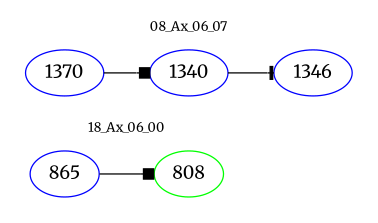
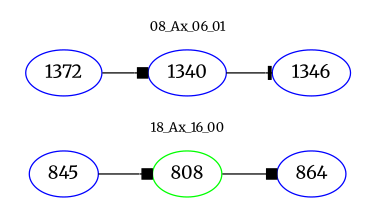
(189, 28) -> (188, 28)
(65, 73) -> (64, 73)
(127, 129) -> (188, 129)
(65, 174) -> (64, 174)
none -> (311, 174)
